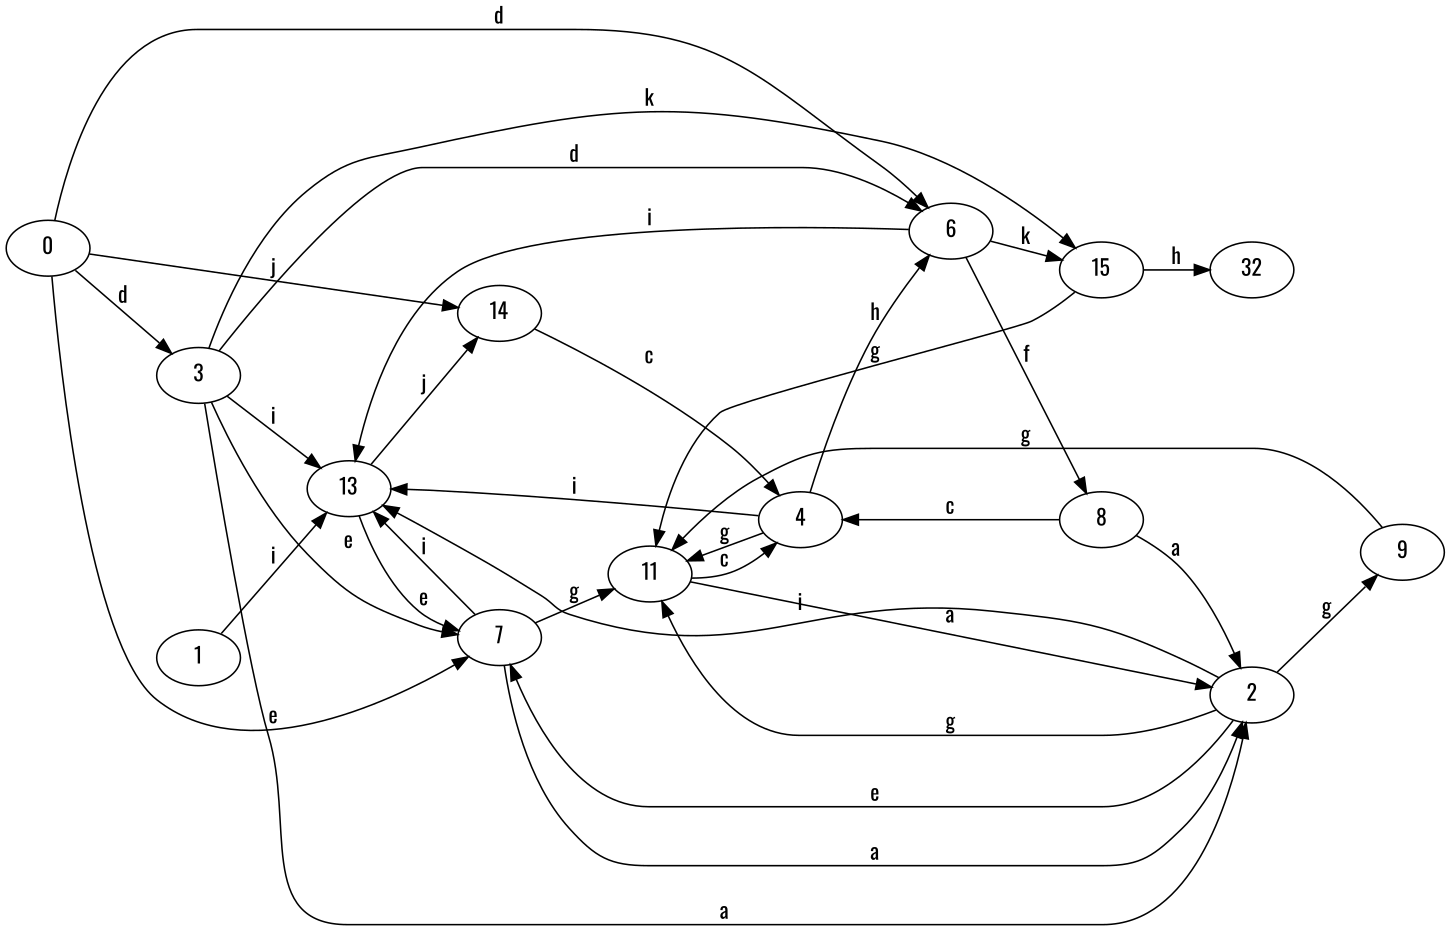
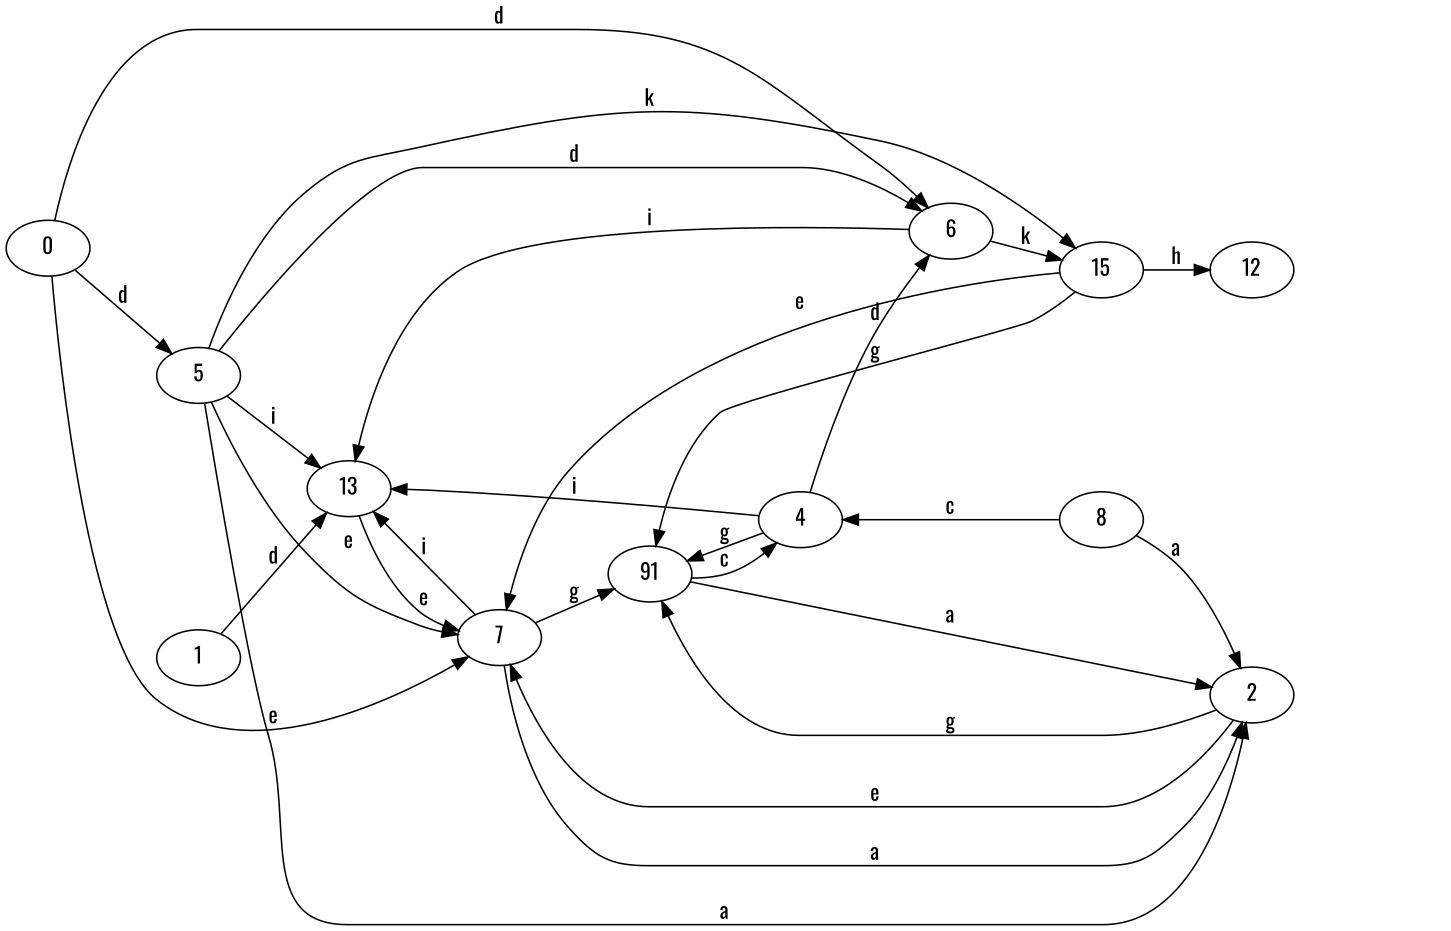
(1252, 270) -> (1252, 270)
(500, 313) -> none
(876, 314) -> (876, 314)
none -> (732, 356)
(1023, 368) -> none
(199, 375) -> (199, 375)
(1402, 552) -> none
(274, 558) -> (274, 558)
(650, 574) -> (650, 574)
(799, 623) -> none
